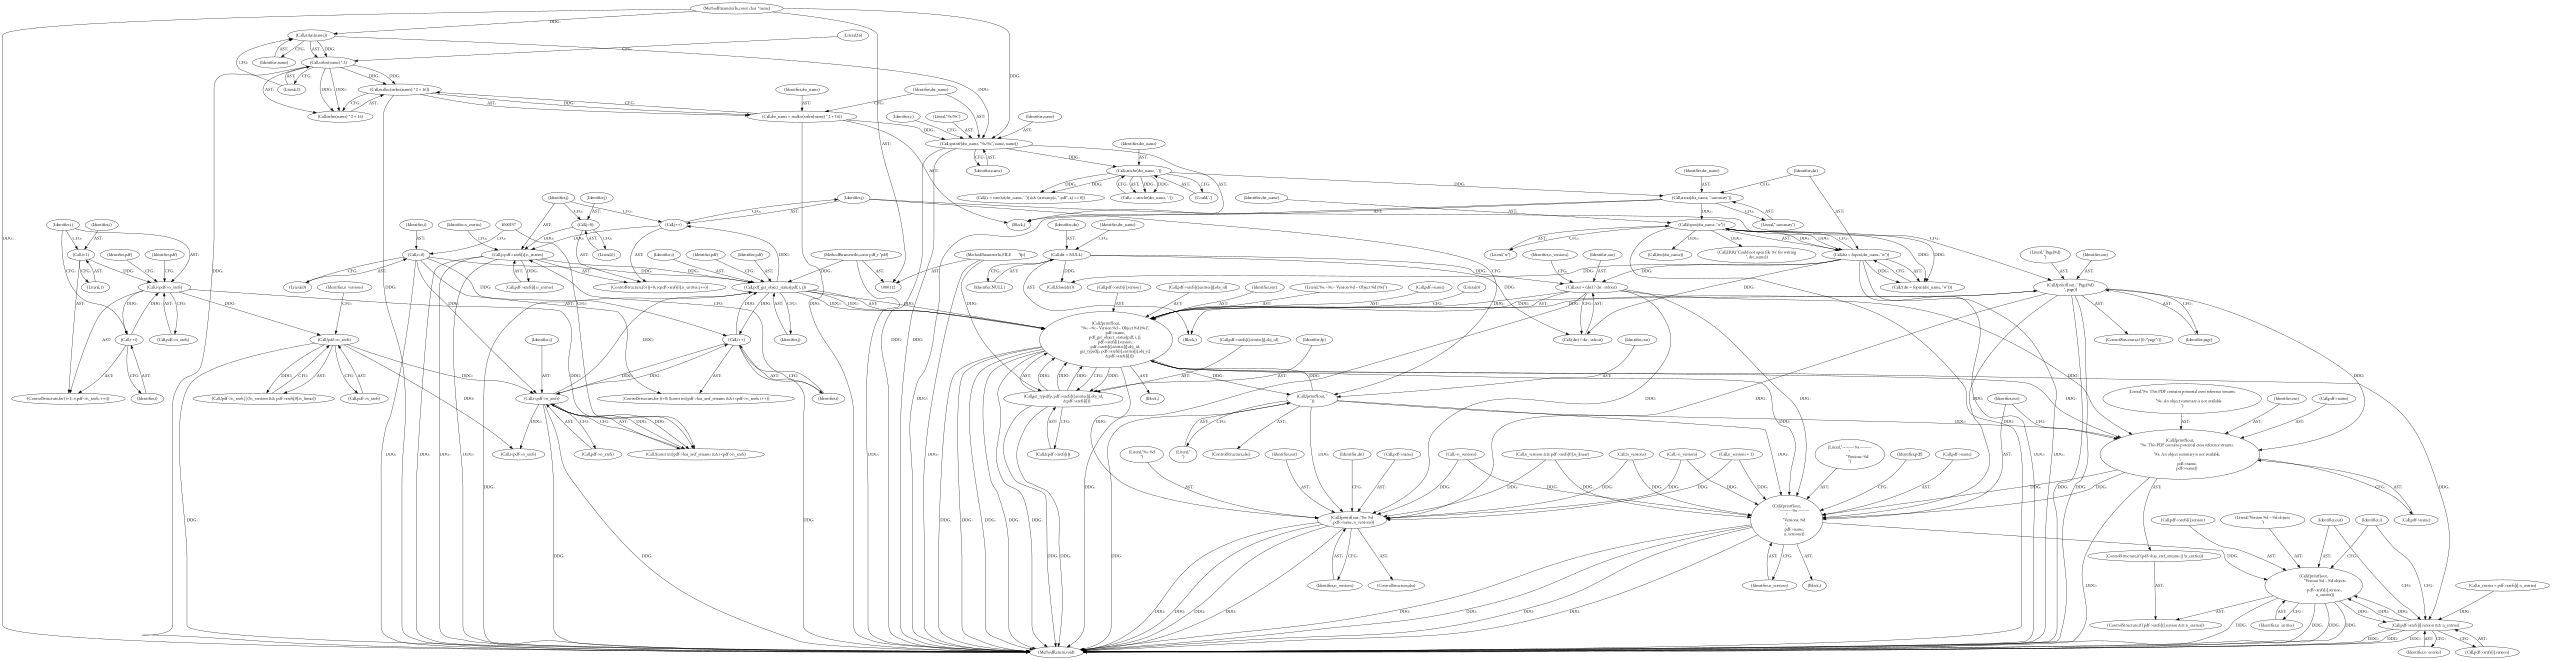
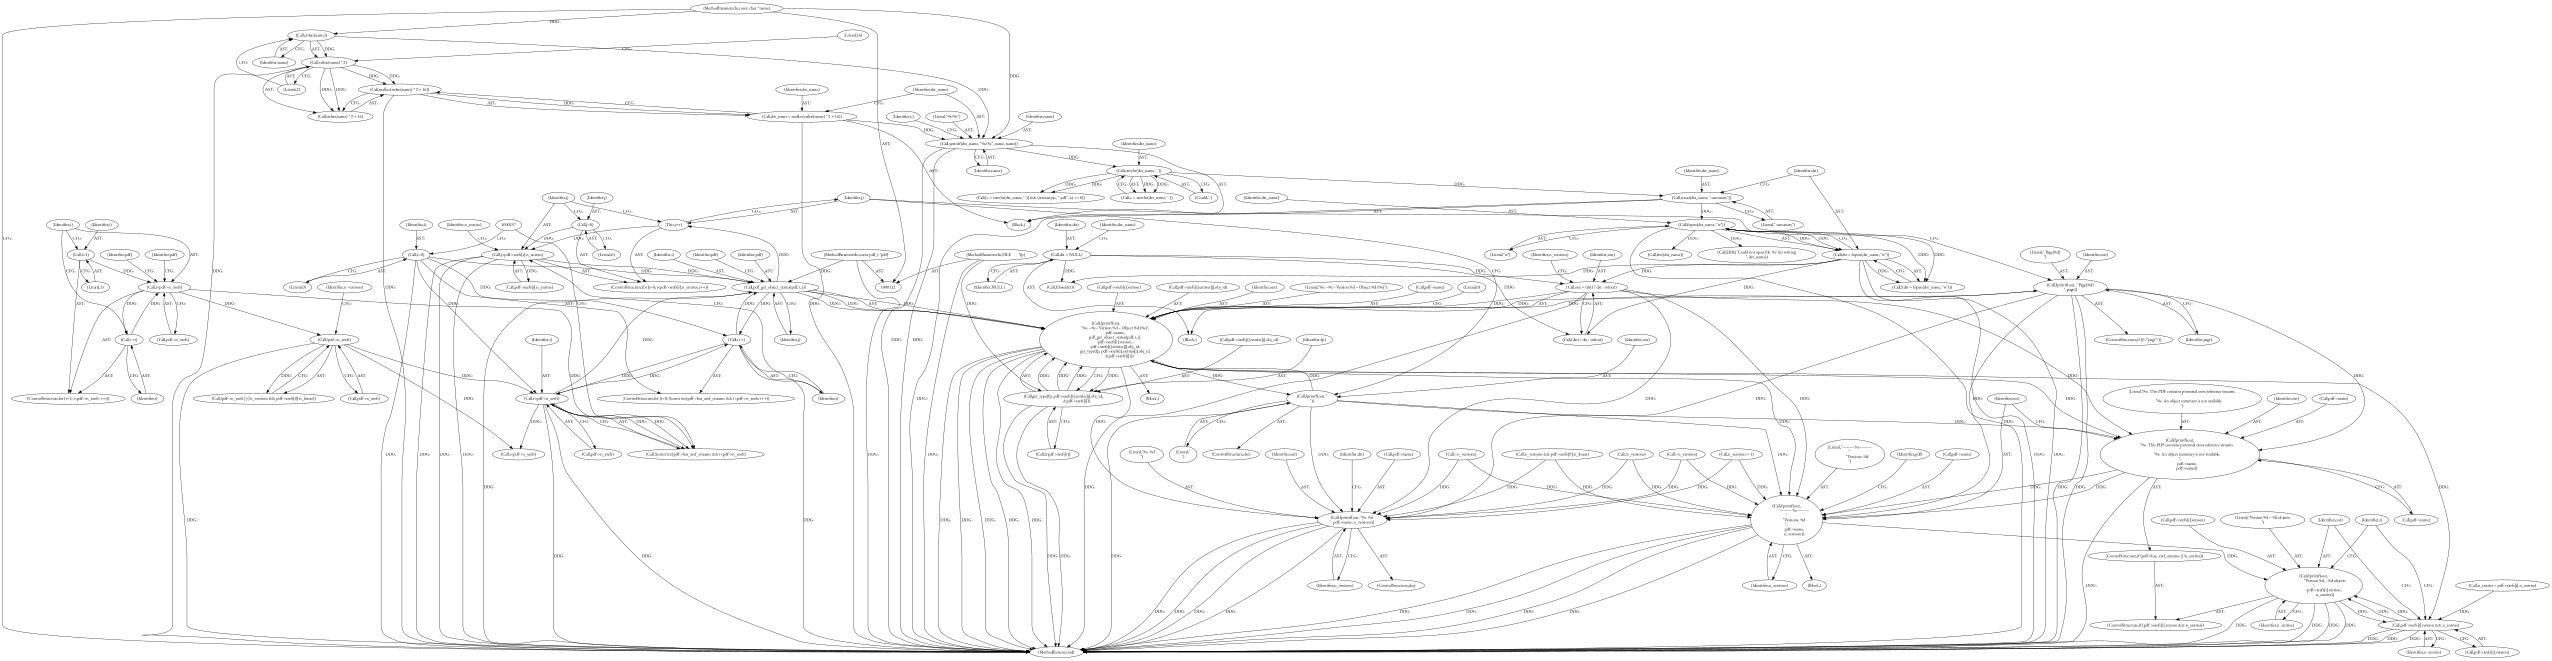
(674, 225) -> (674, 225)
(9, 238) -> (8, 238)
